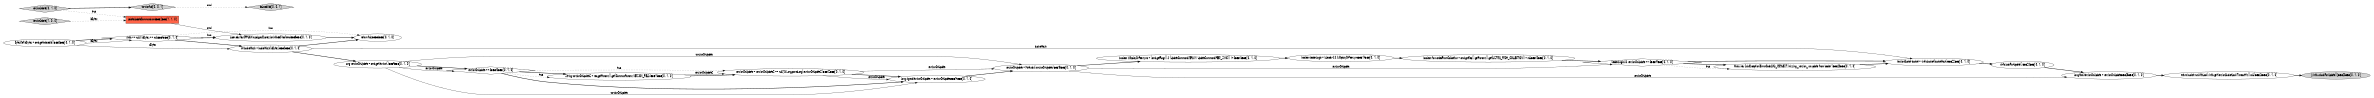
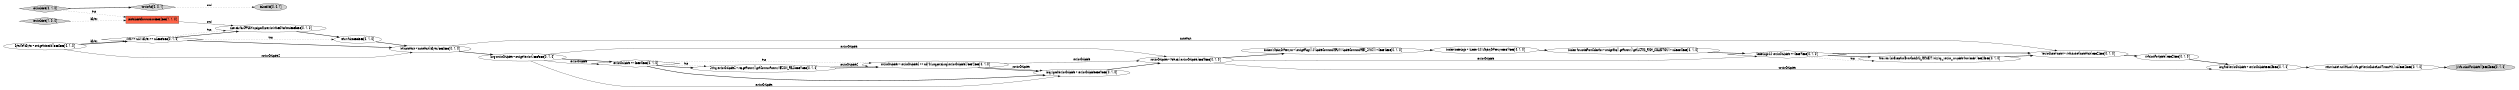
(271, 7) -> (271, 7)
(327, 43) -> (390, 44)
(152, 45) -> (271, 56)
